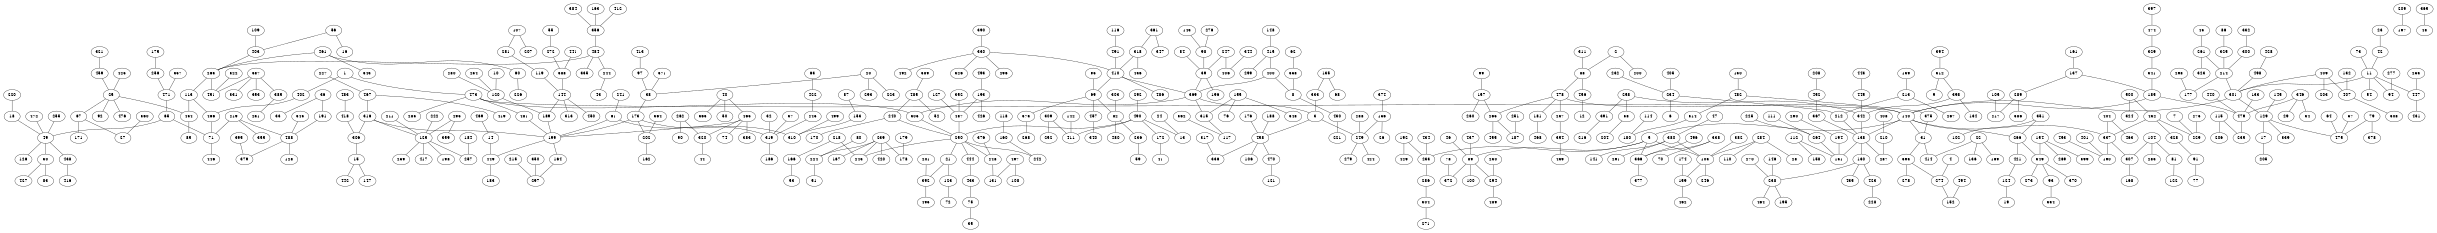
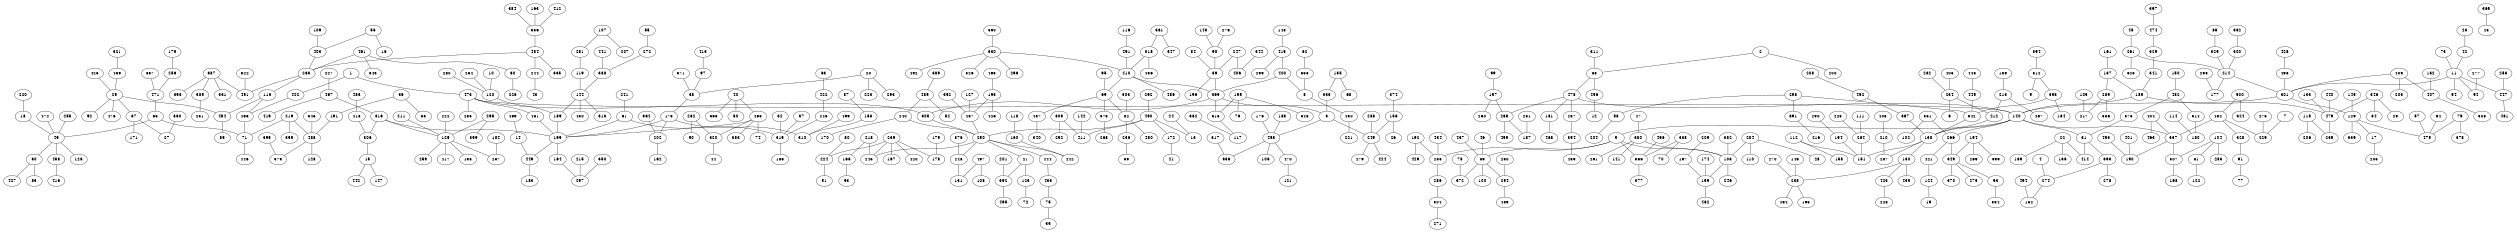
none -> (1694, 170)
